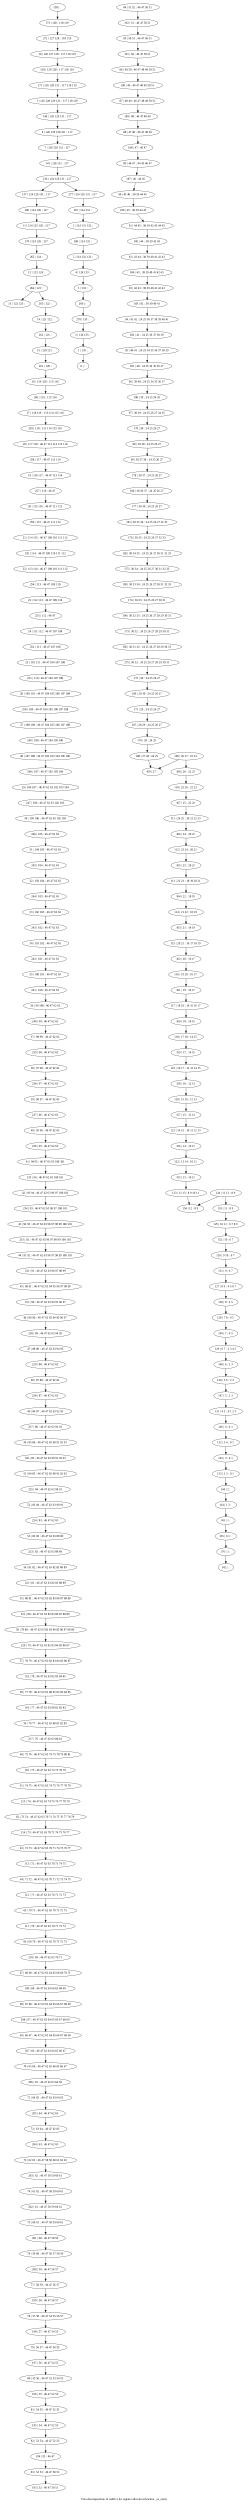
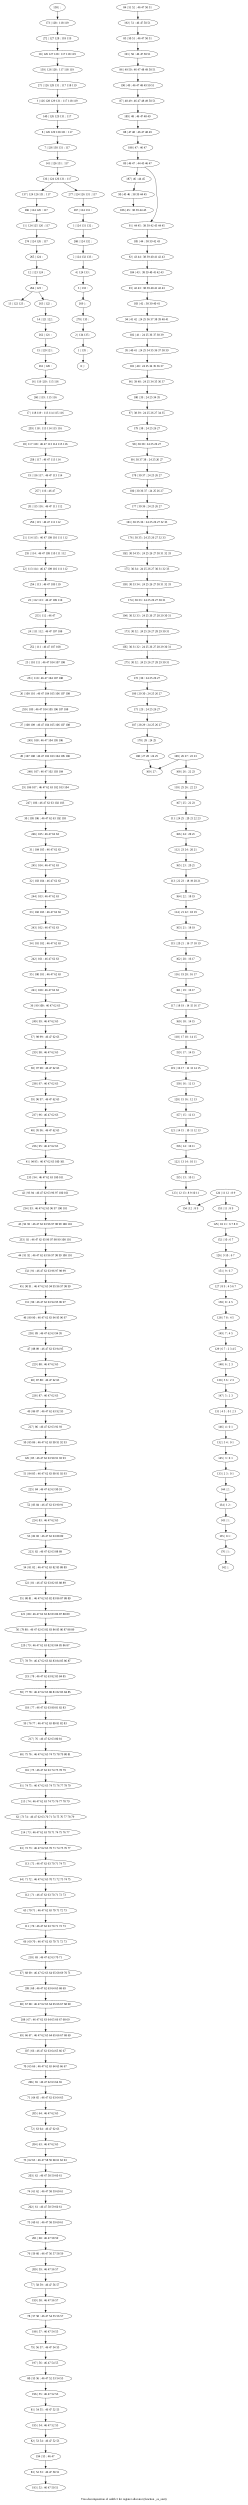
(140, 217) -> (156, 192)
(147, 669) -> none
none -> (46, 1106)
